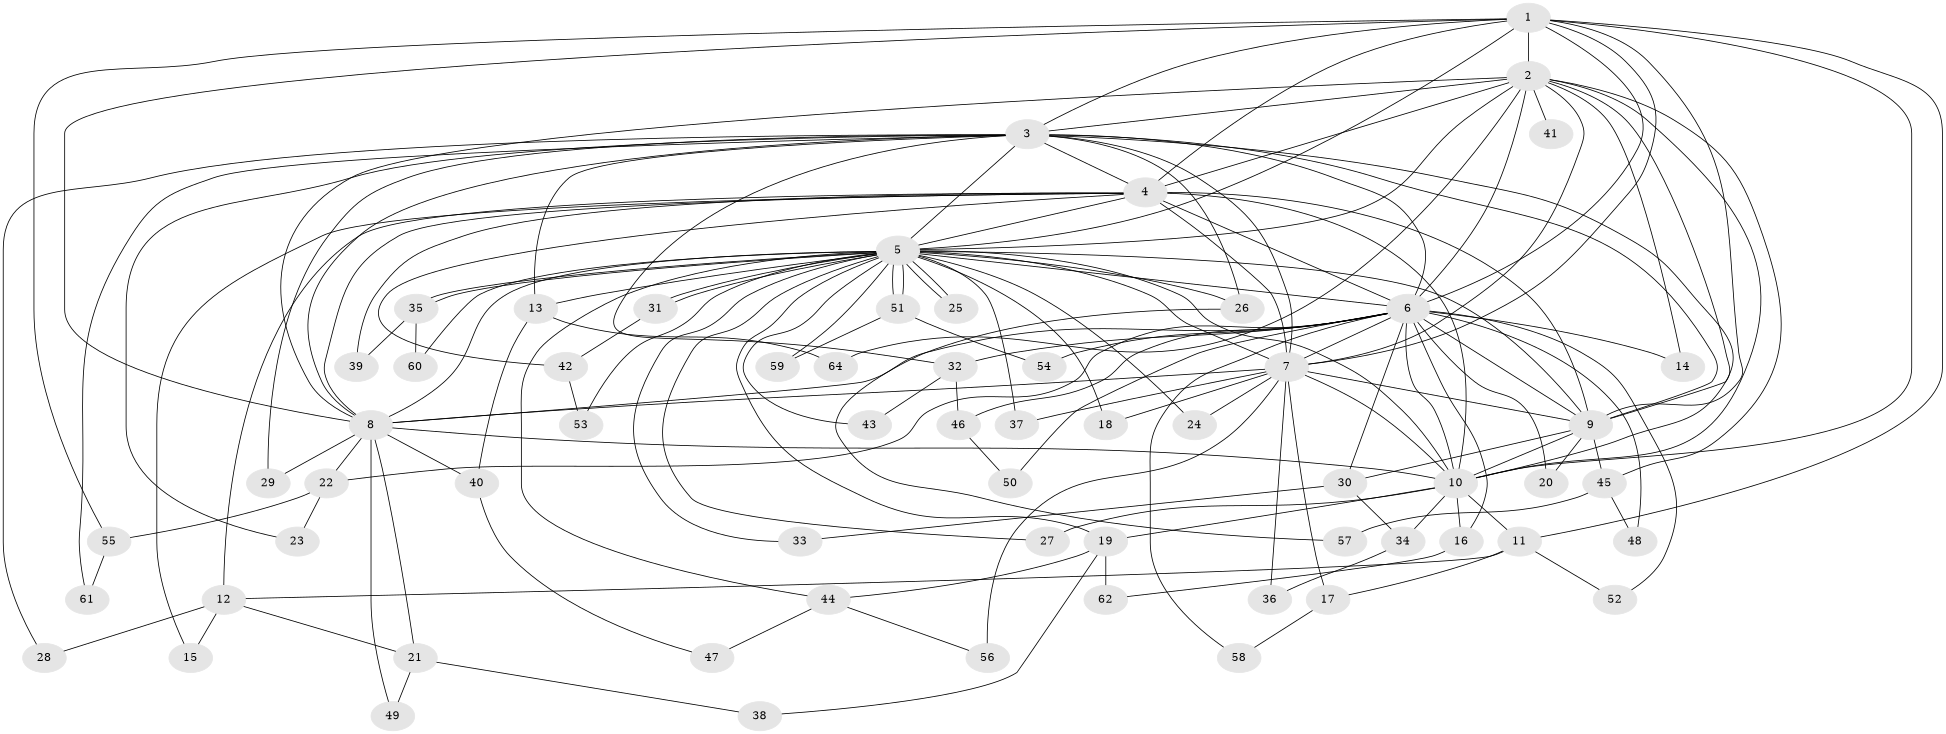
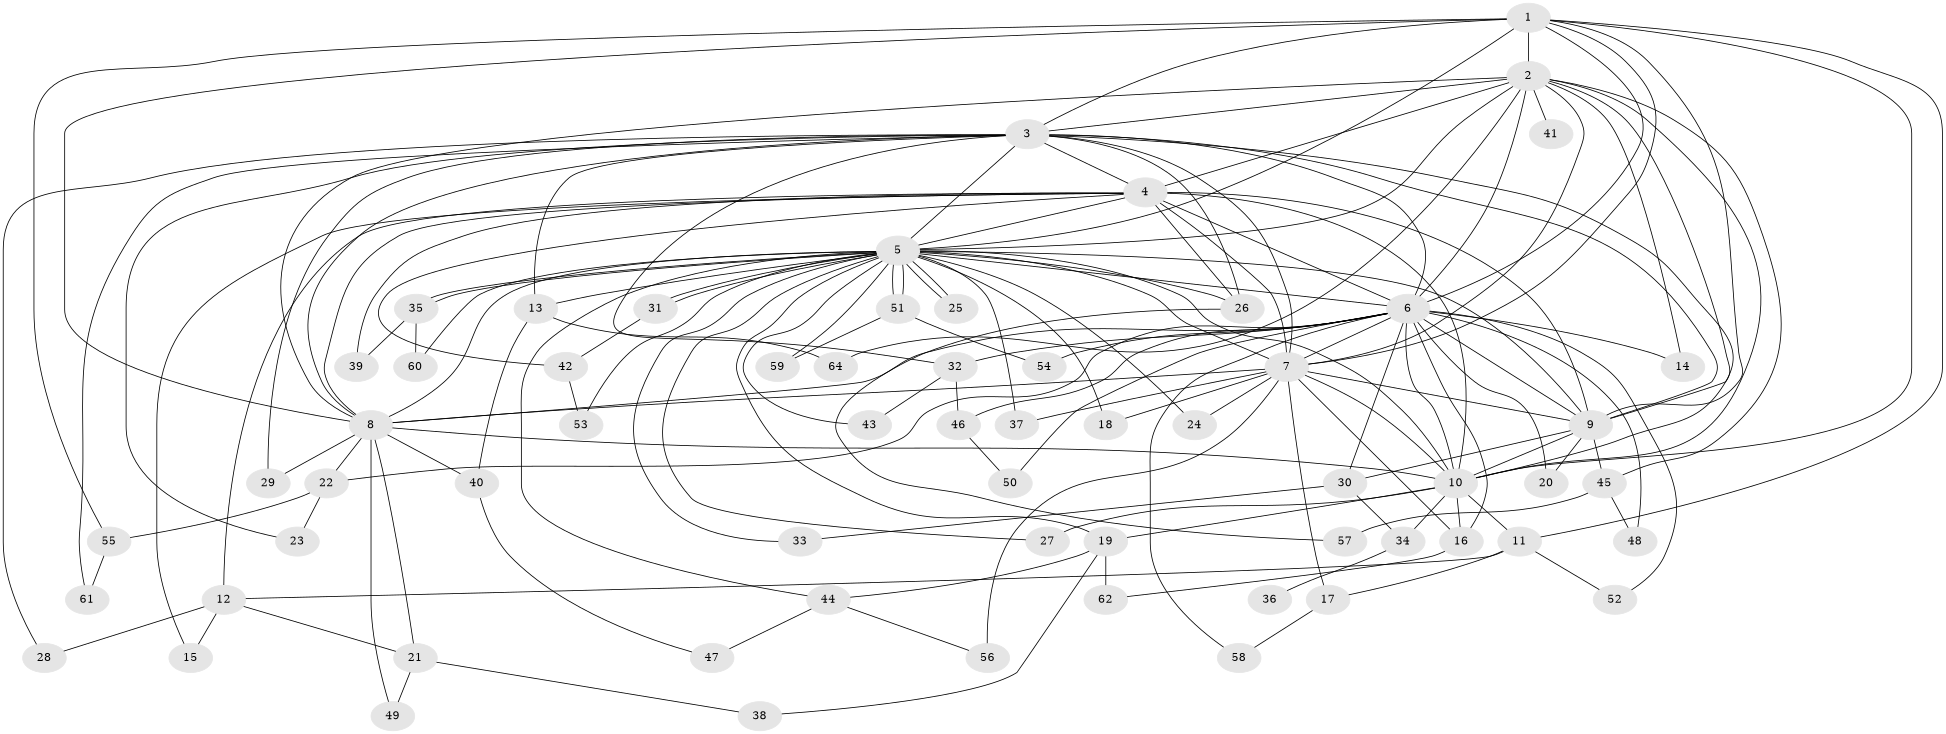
(1320, 72) -> (1194, 250)
(1278, 483) -> (1374, 454)
